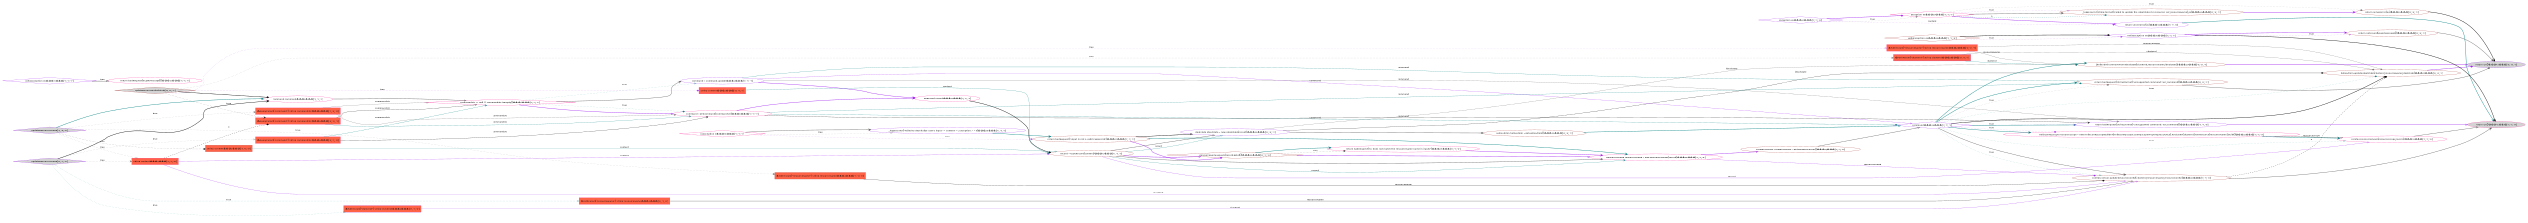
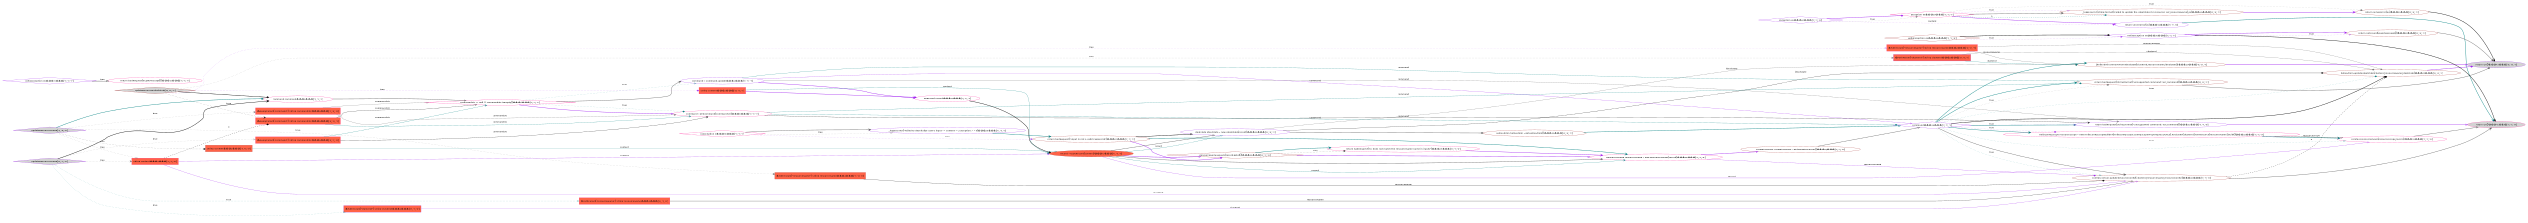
(825, 100) -> (830, 94)
(1091, 154) -> (1091, 154)
